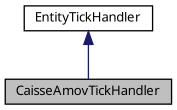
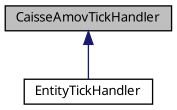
(88, 62) -> (88, 62)
